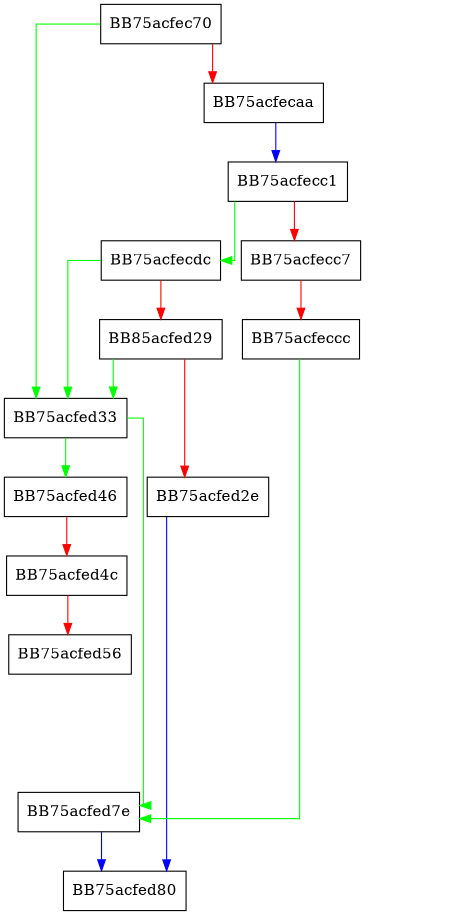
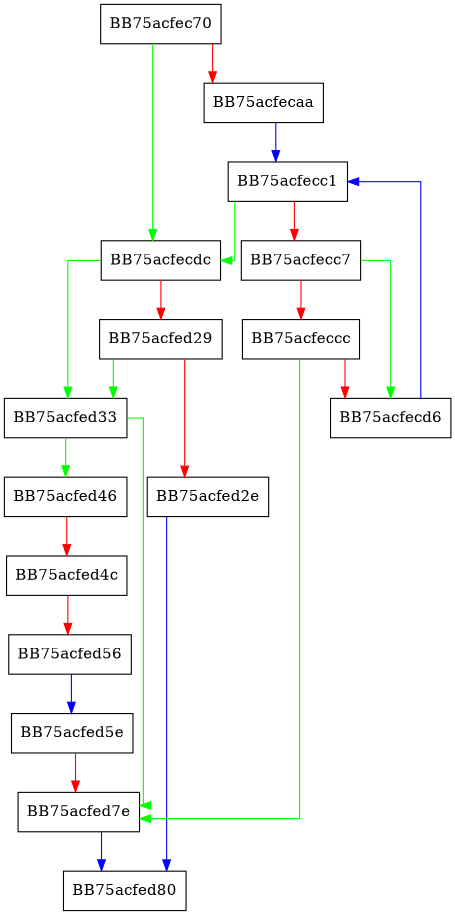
(36, 173) -> (153, 137)
(161, 339) -> (161, 339)
none -> (391, 418)
none -> (72, 733)
